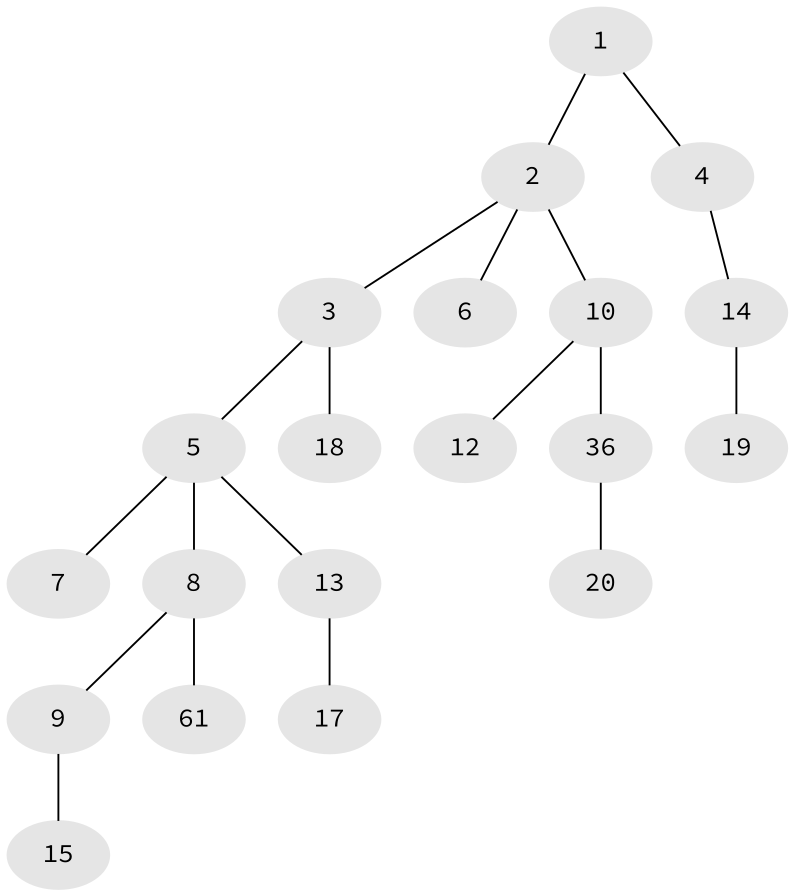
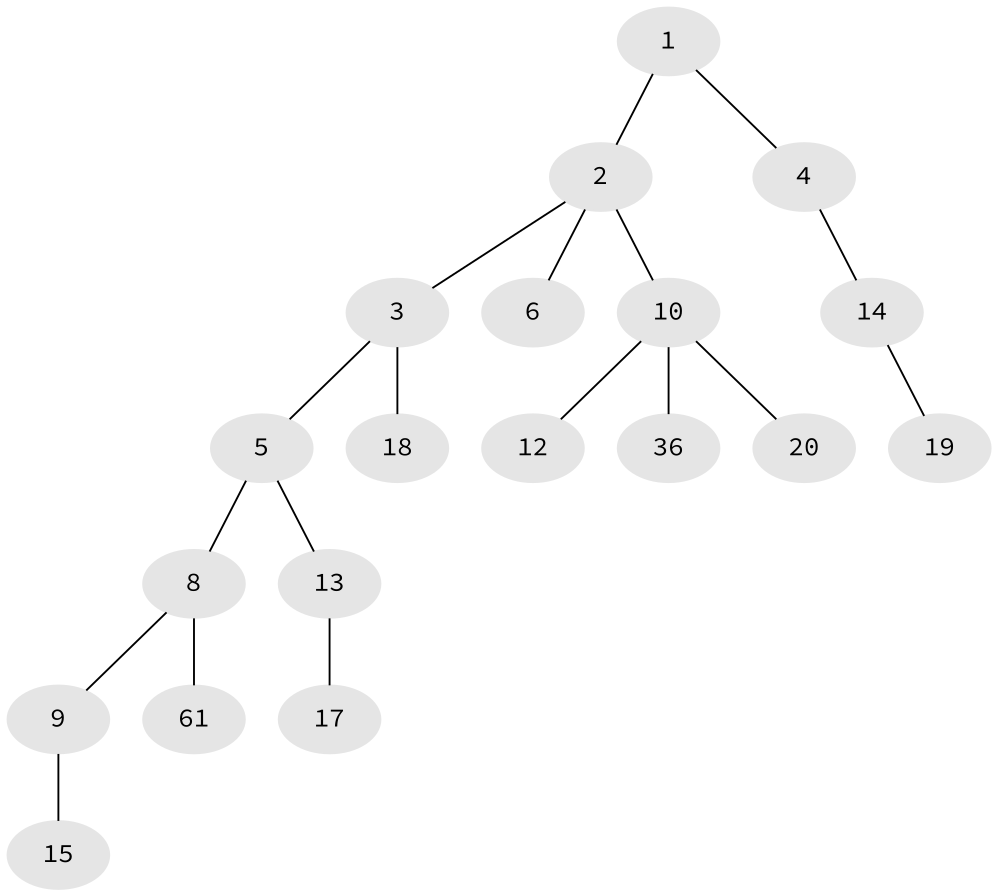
(601, 516) -> (736, 380)
(58, 584) -> none
